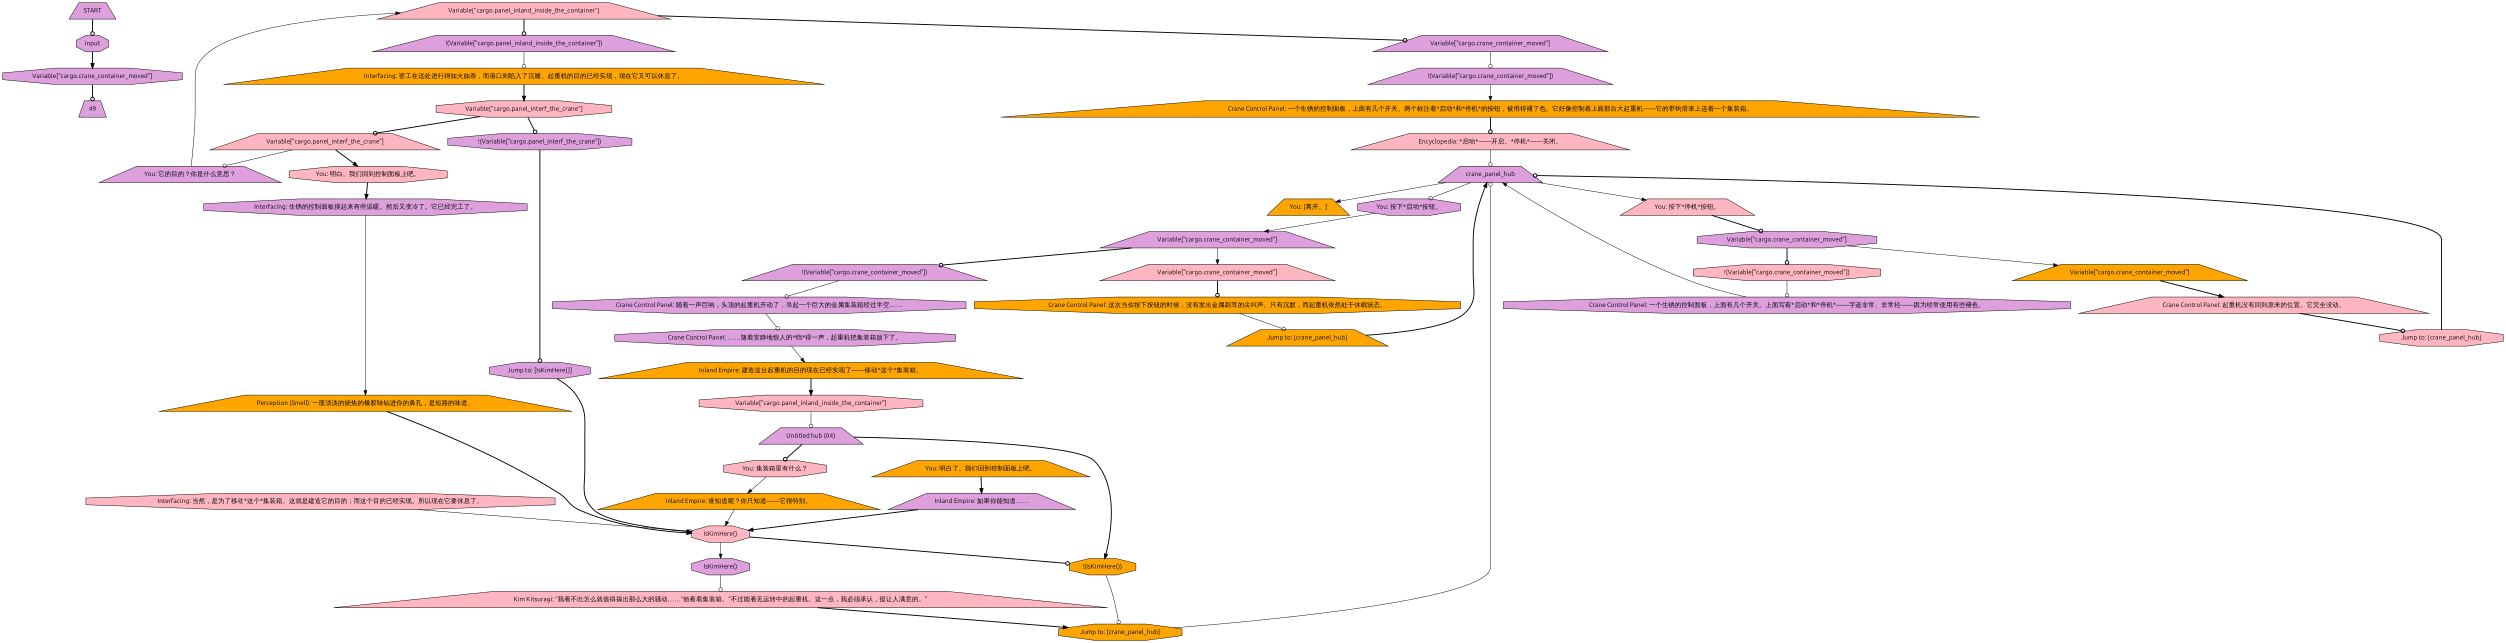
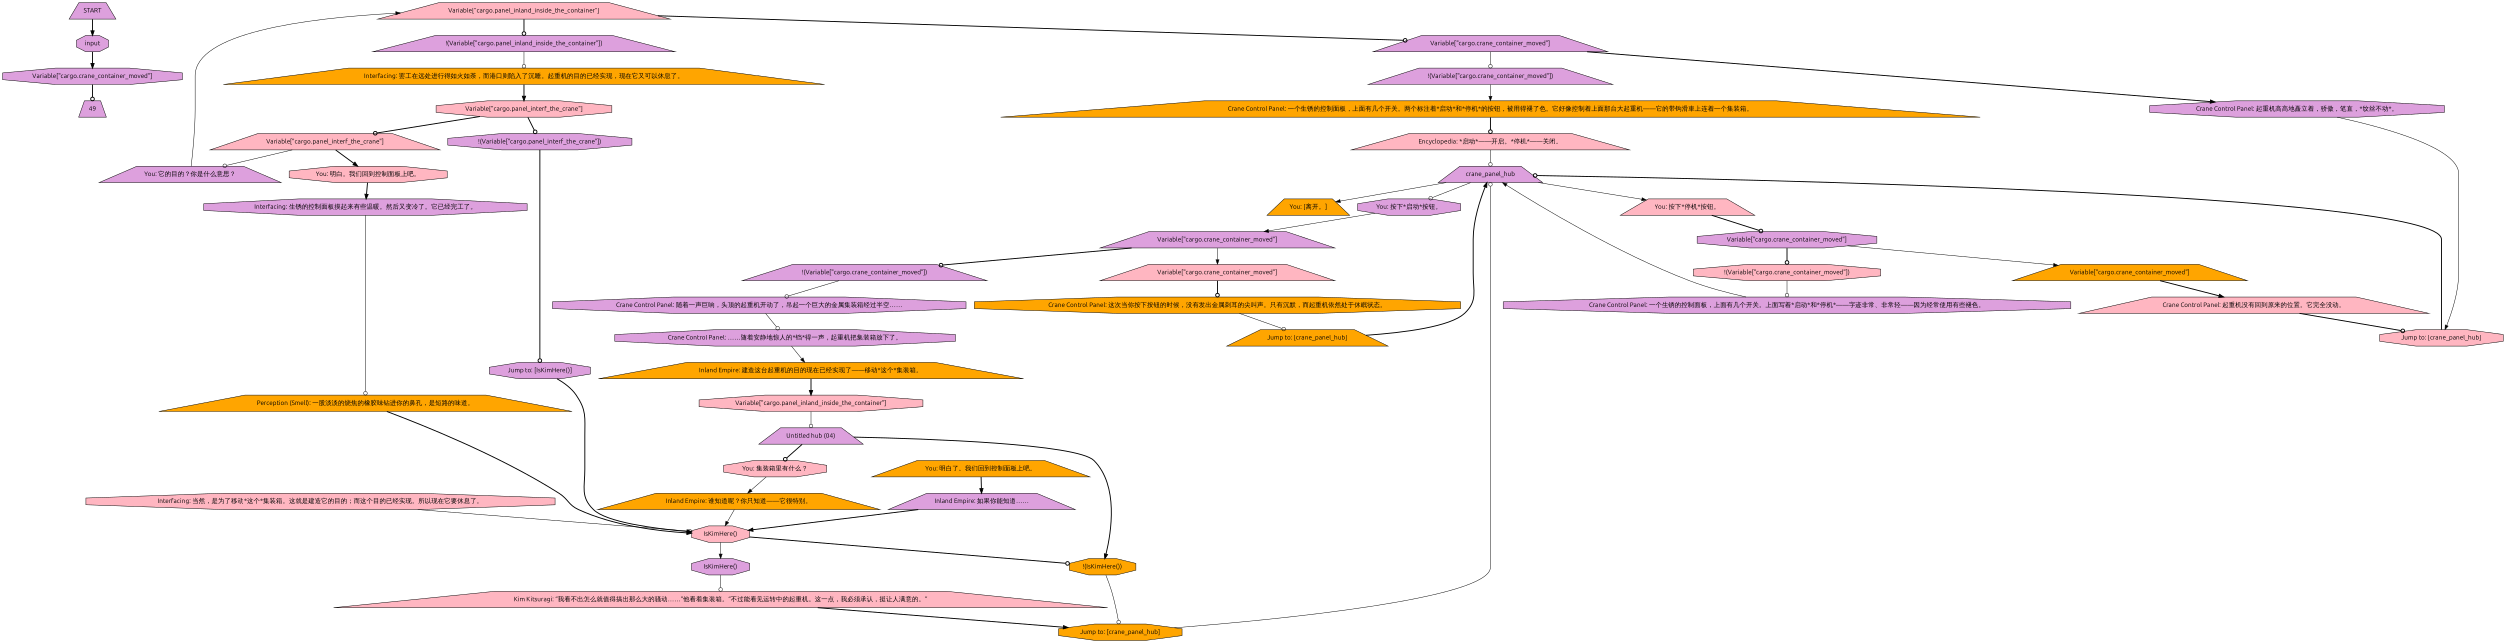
(93, 25) -> (93, 25)
none -> (2297, 109)
(365, 303) -> (365, 303)
